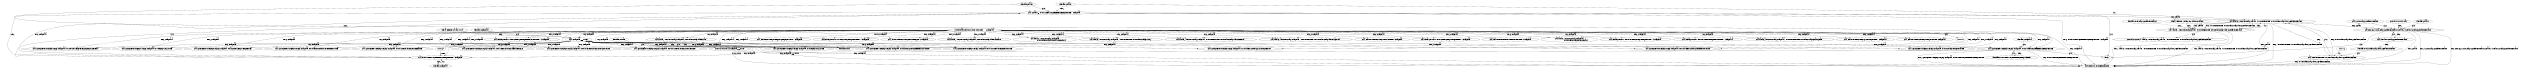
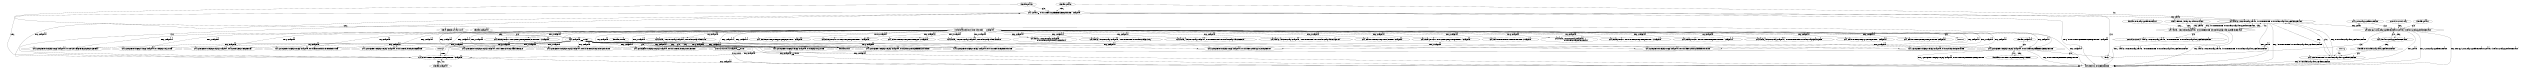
(763, 31) -> (685, 33)
none -> (1273, 65)
